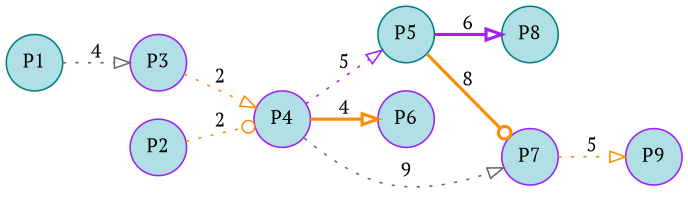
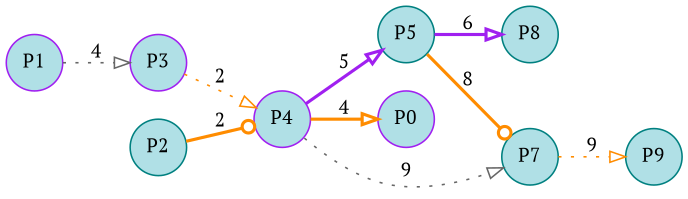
(34, 63) -> (34, 63)
(337, 82) -> (337, 82)
(406, 119) -> (406, 119)
(214, 135) -> (214, 135)
(158, 147) -> (158, 147)
(592, 147) -> (592, 147)
(530, 157) -> (530, 157)
(654, 157) -> (654, 157)
